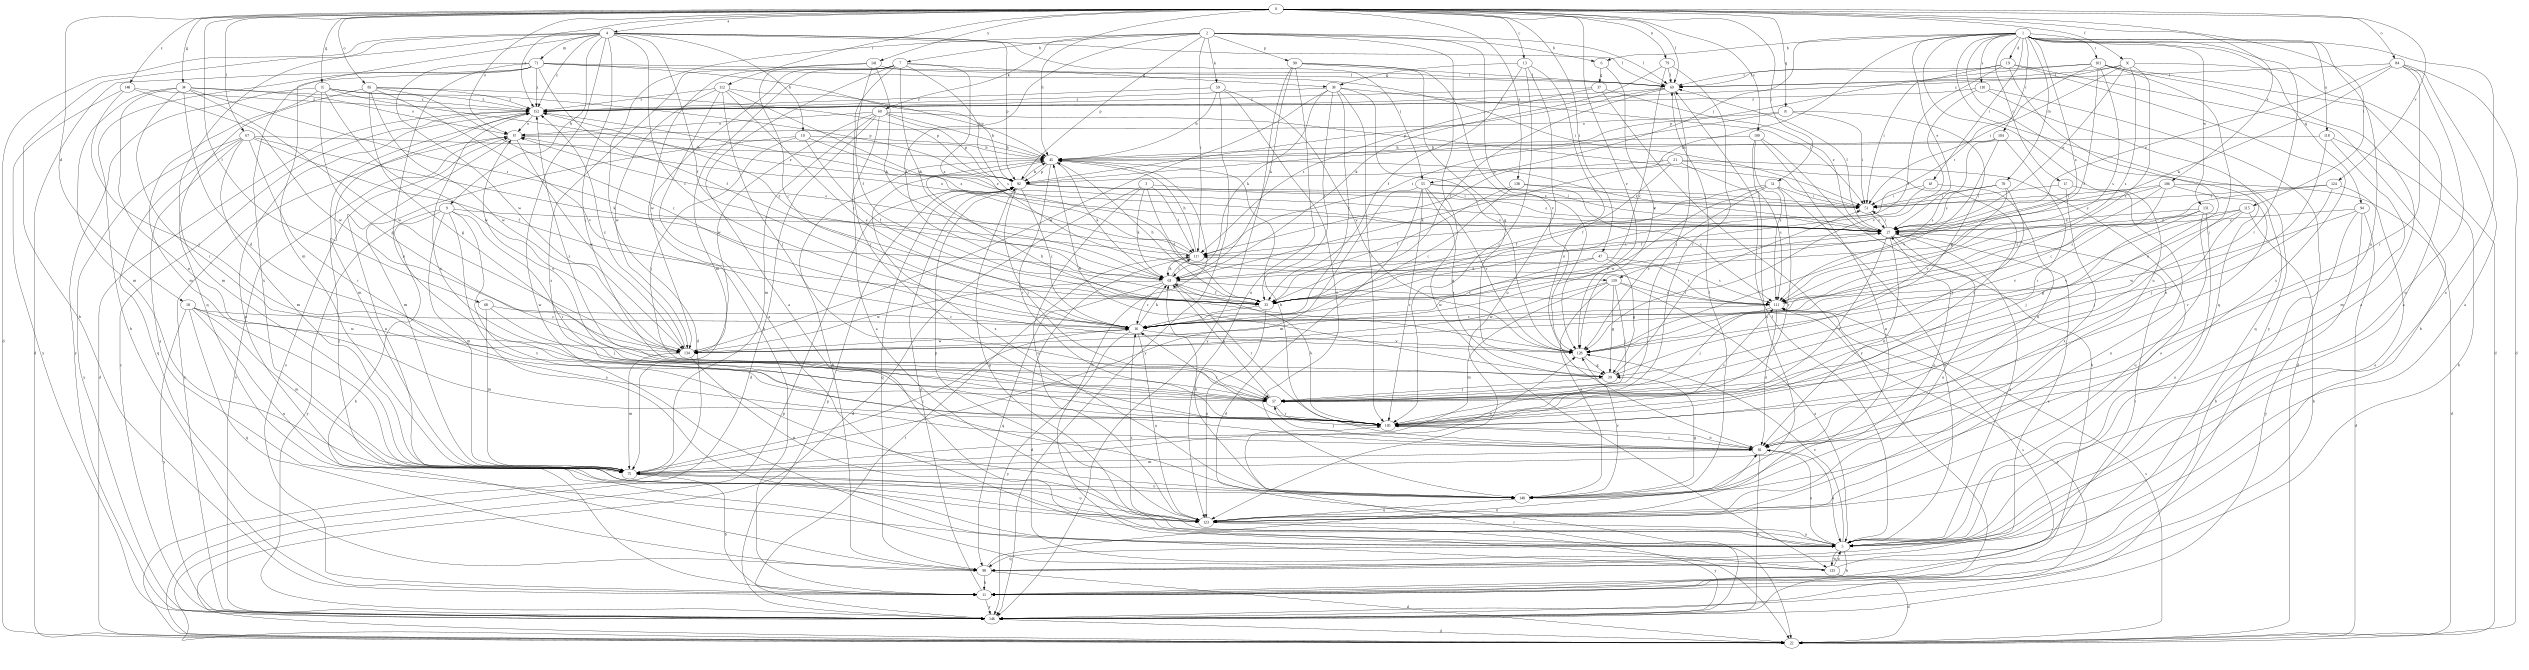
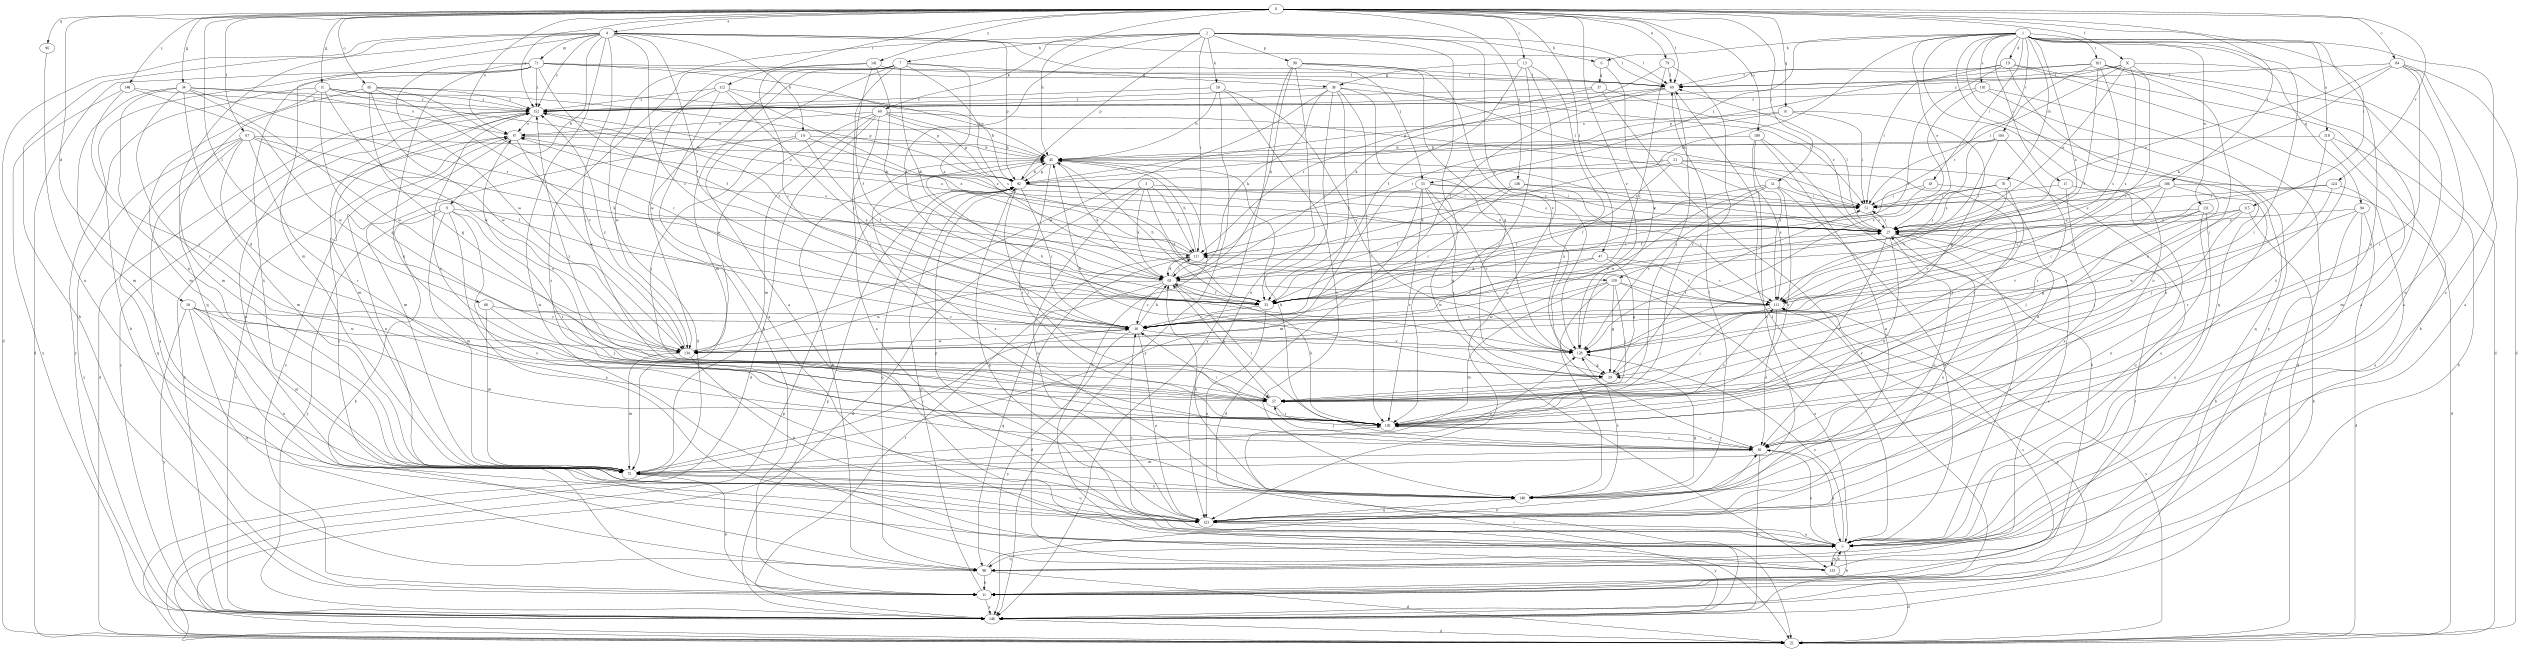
none -> (47, 48)
(924, 339) -> none
